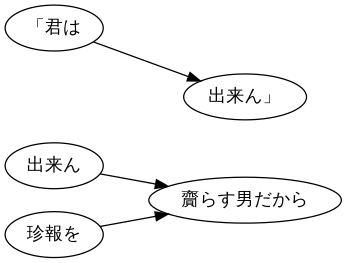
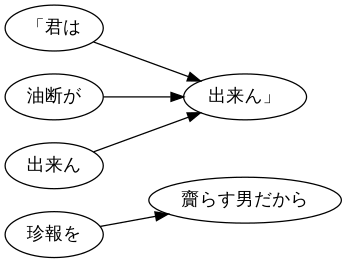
none -> (54, 97)
(128, 179) -> (141, 135)
